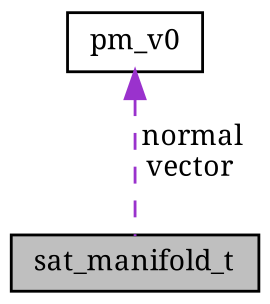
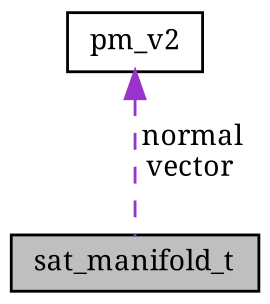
(135, 42) -> (135, 42)
